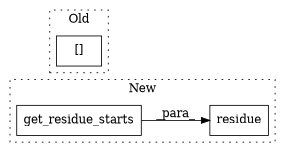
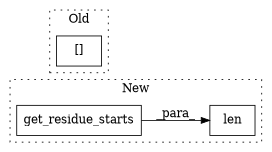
(239, 120) -> (232, 120)
